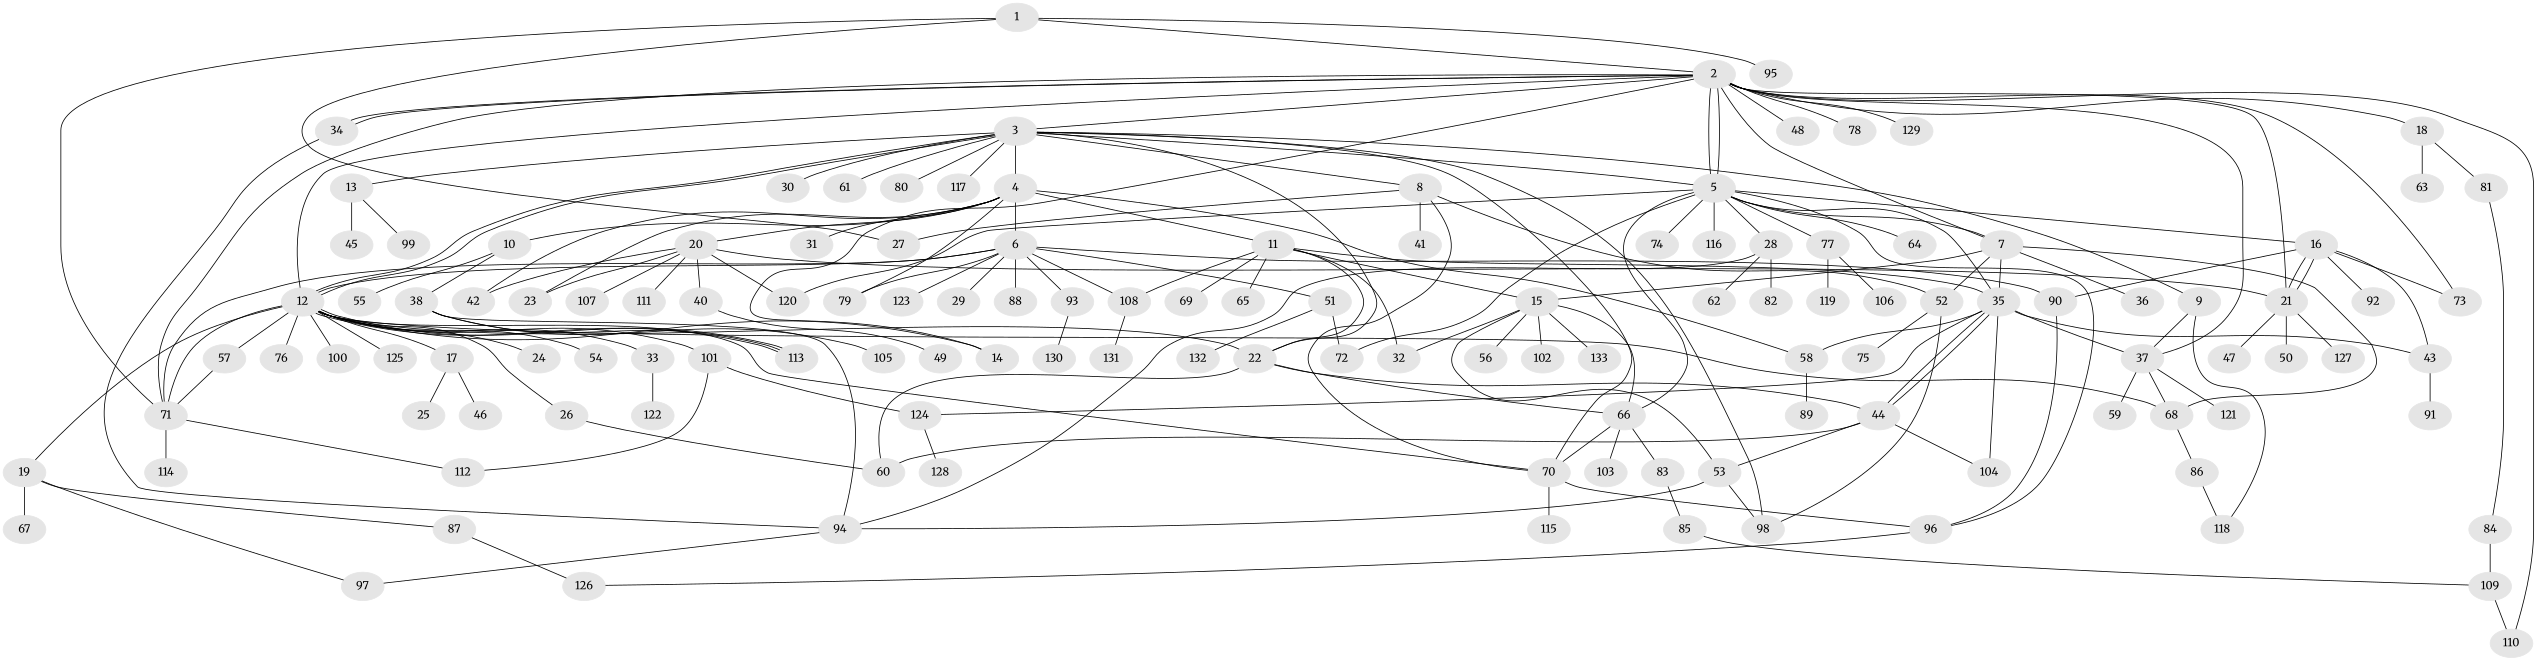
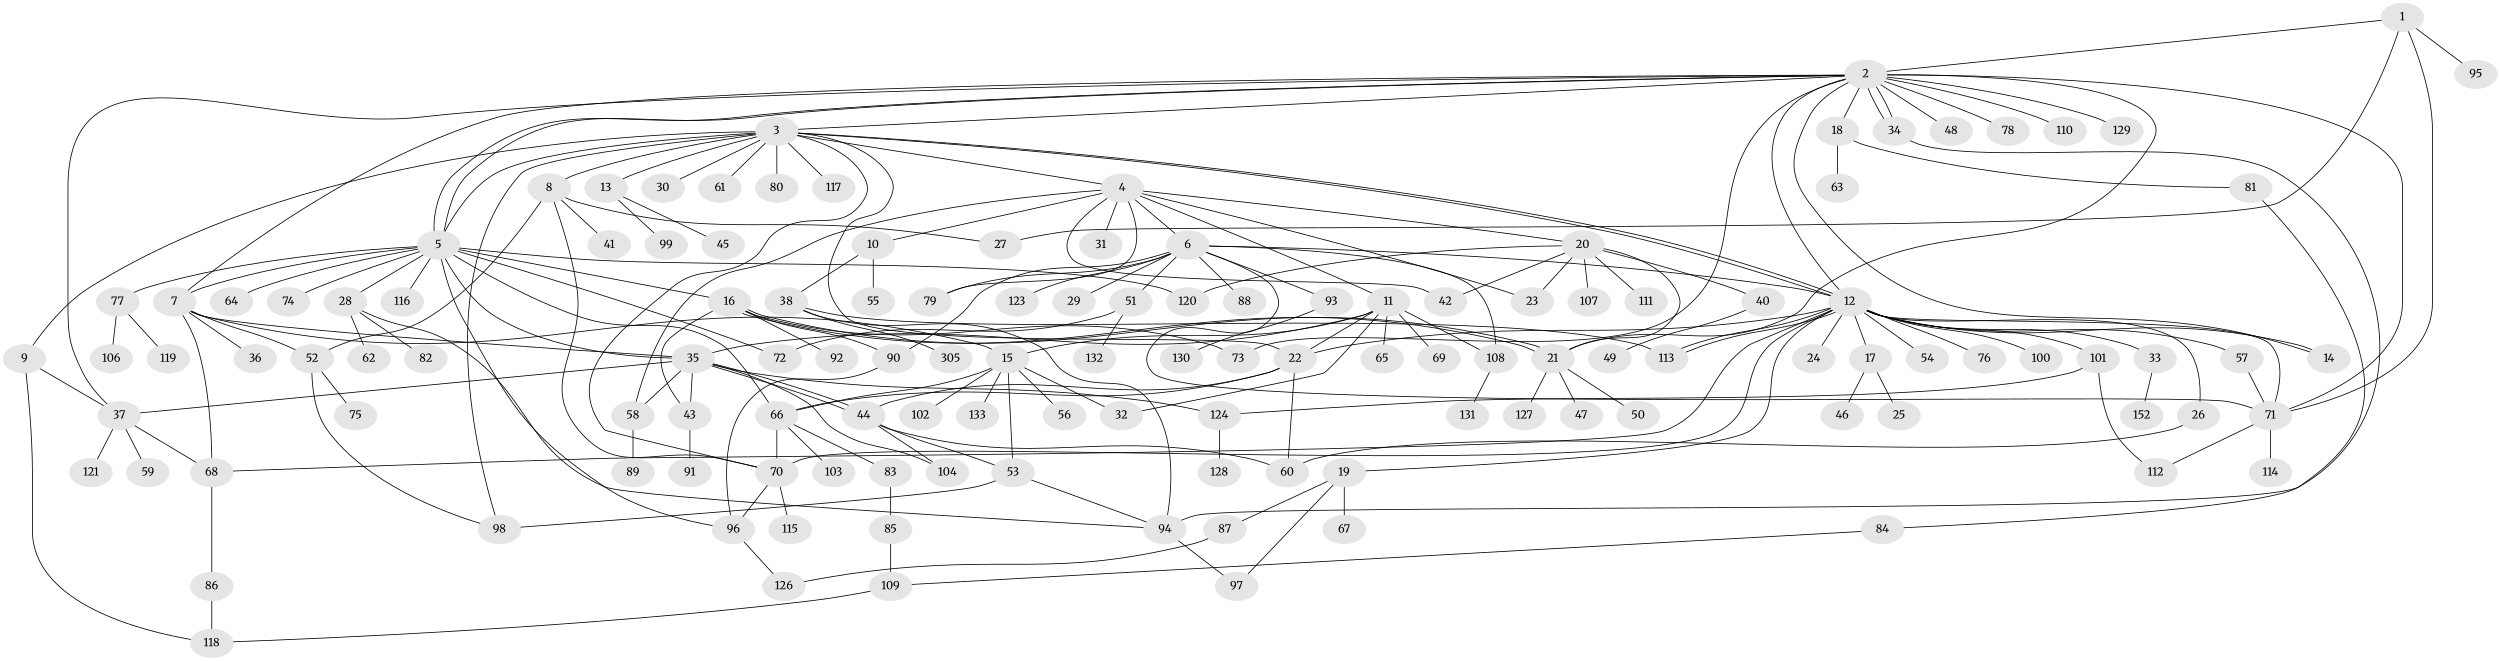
(395, 359) -> none
(884, 359) -> (951, 359)
(653, 416) -> (2142, 416)
(2501, 615) -> (553, 625)
